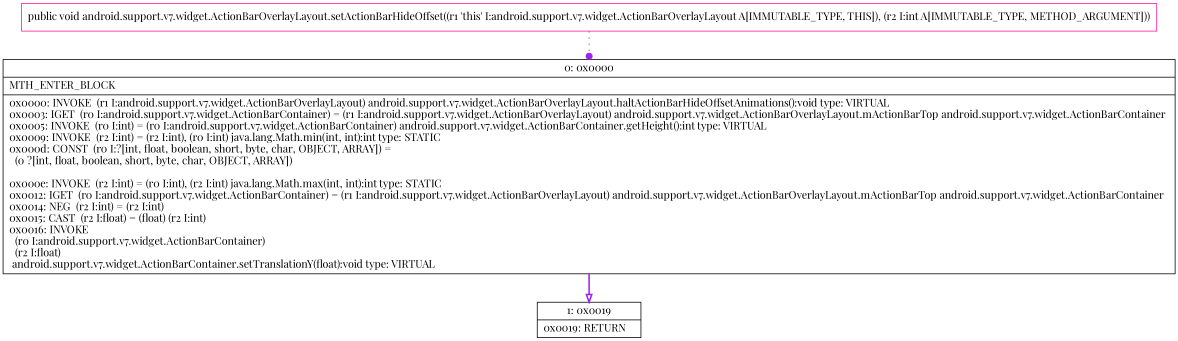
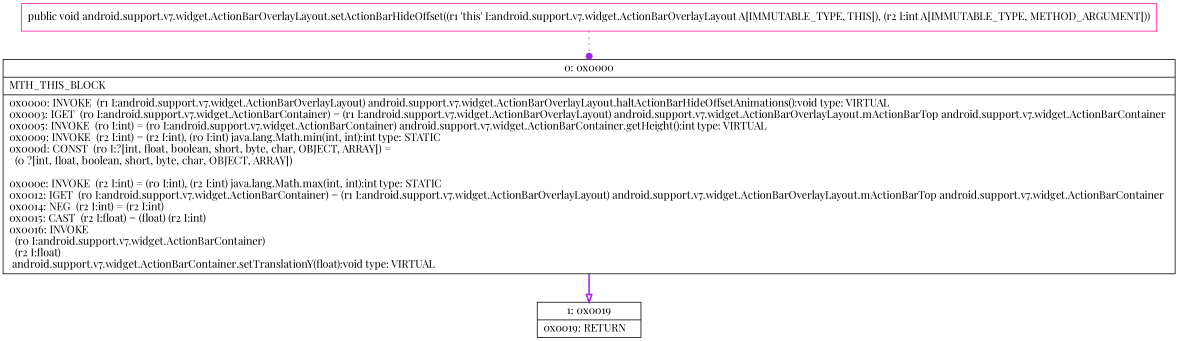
(63, 86) -> (58, 86)
